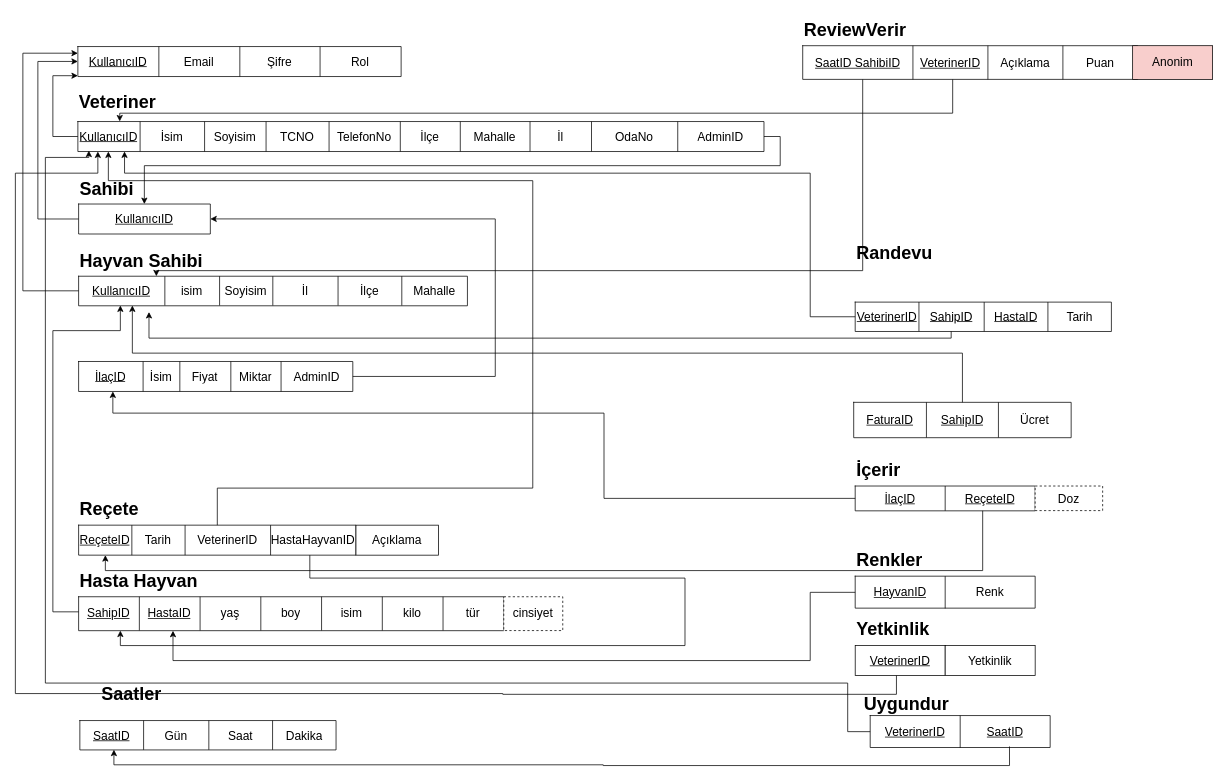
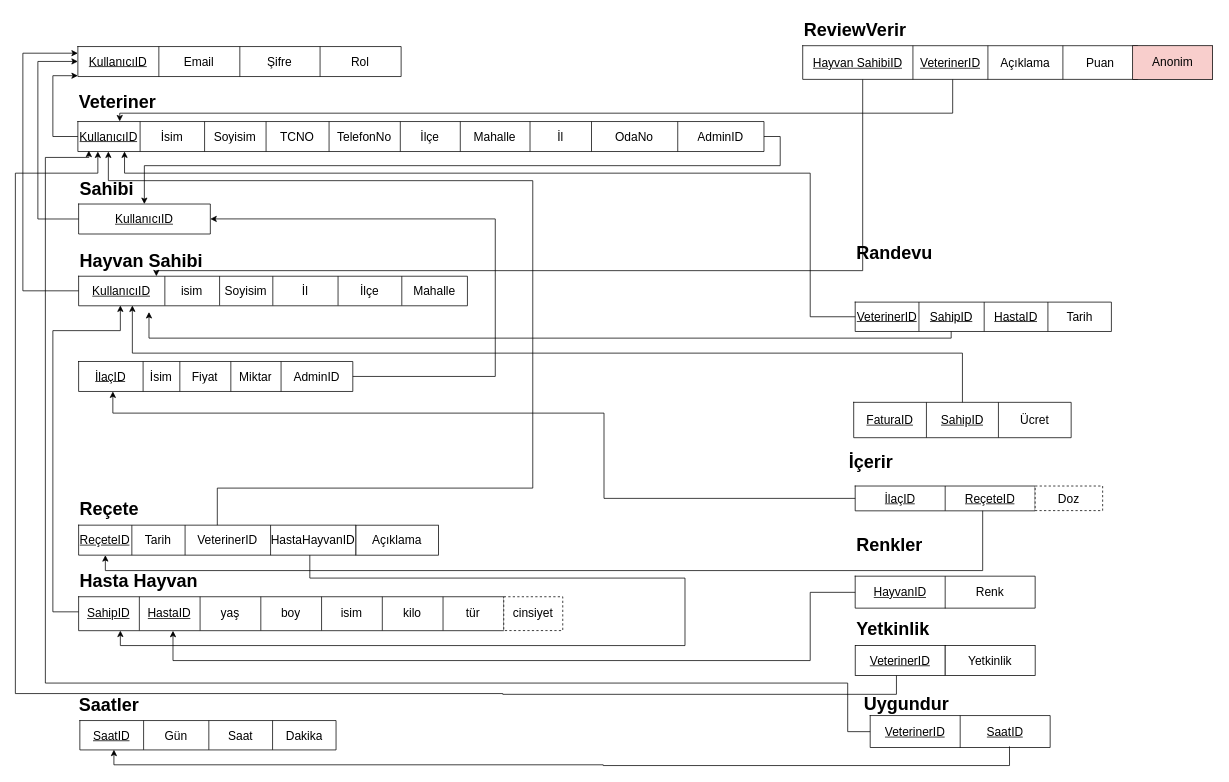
(858, 63) -> (858, 63)
(893, 470) -> (885, 462)
(893, 560) -> (893, 545)
(154, 694) -> (131, 706)
